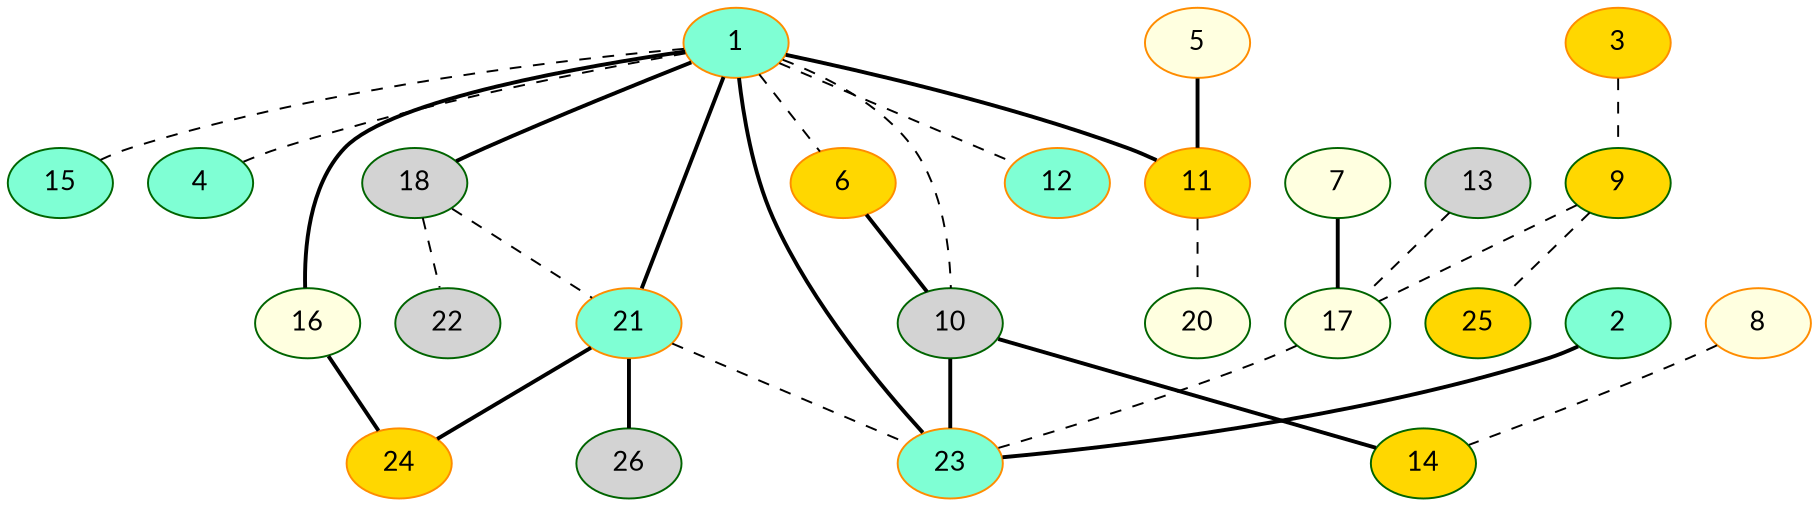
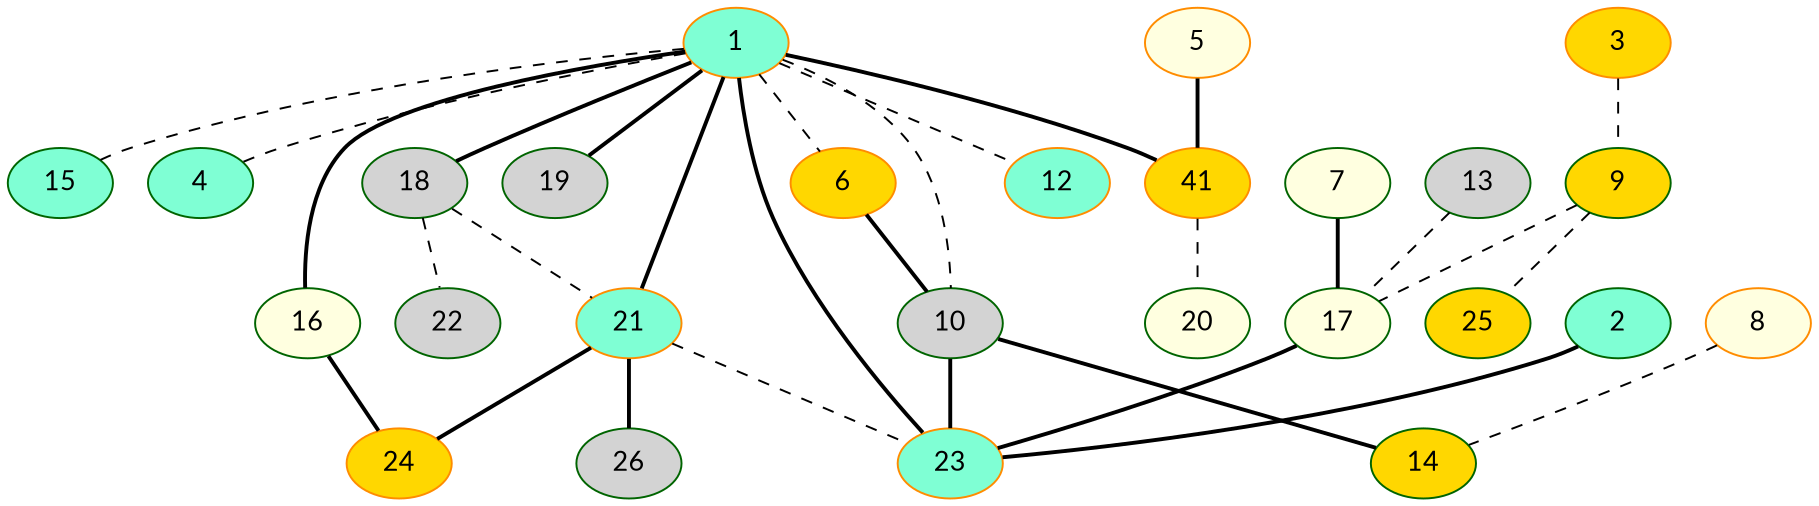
none -> (555, 183)
(1198, 183) -> (1198, 183)
(1149, 401) -> (1149, 401)
